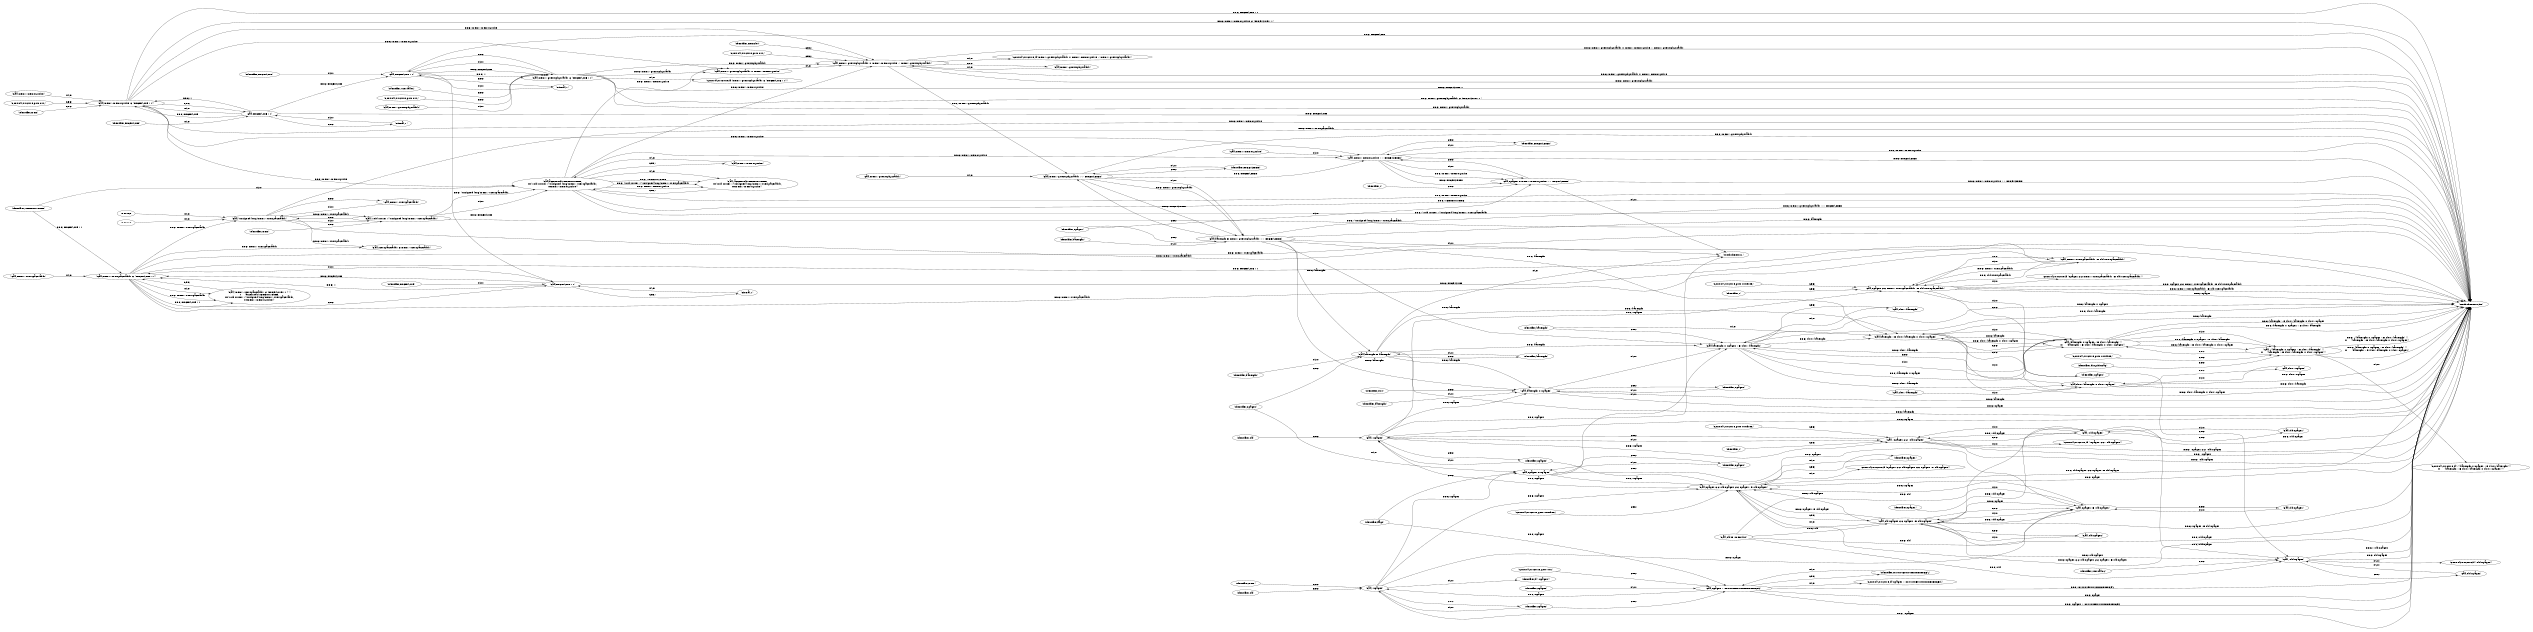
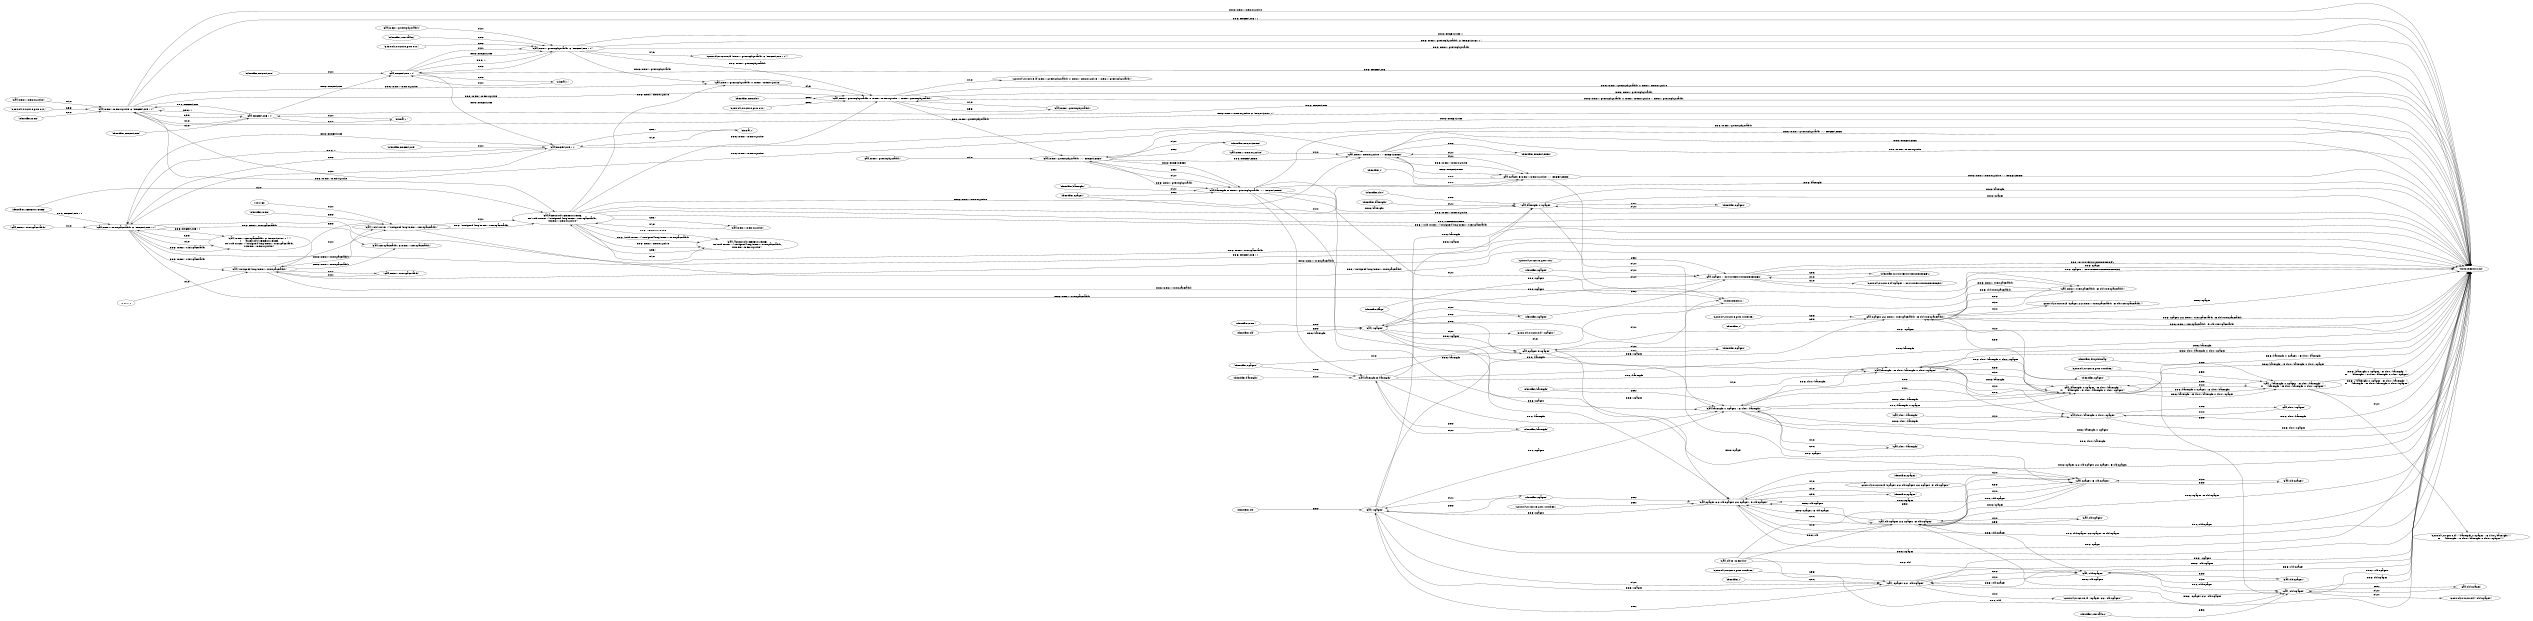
(179, 215) -> (330, 209)
(1905, 541) -> (1905, 504)
(1536, 579) -> (1536, 333)
